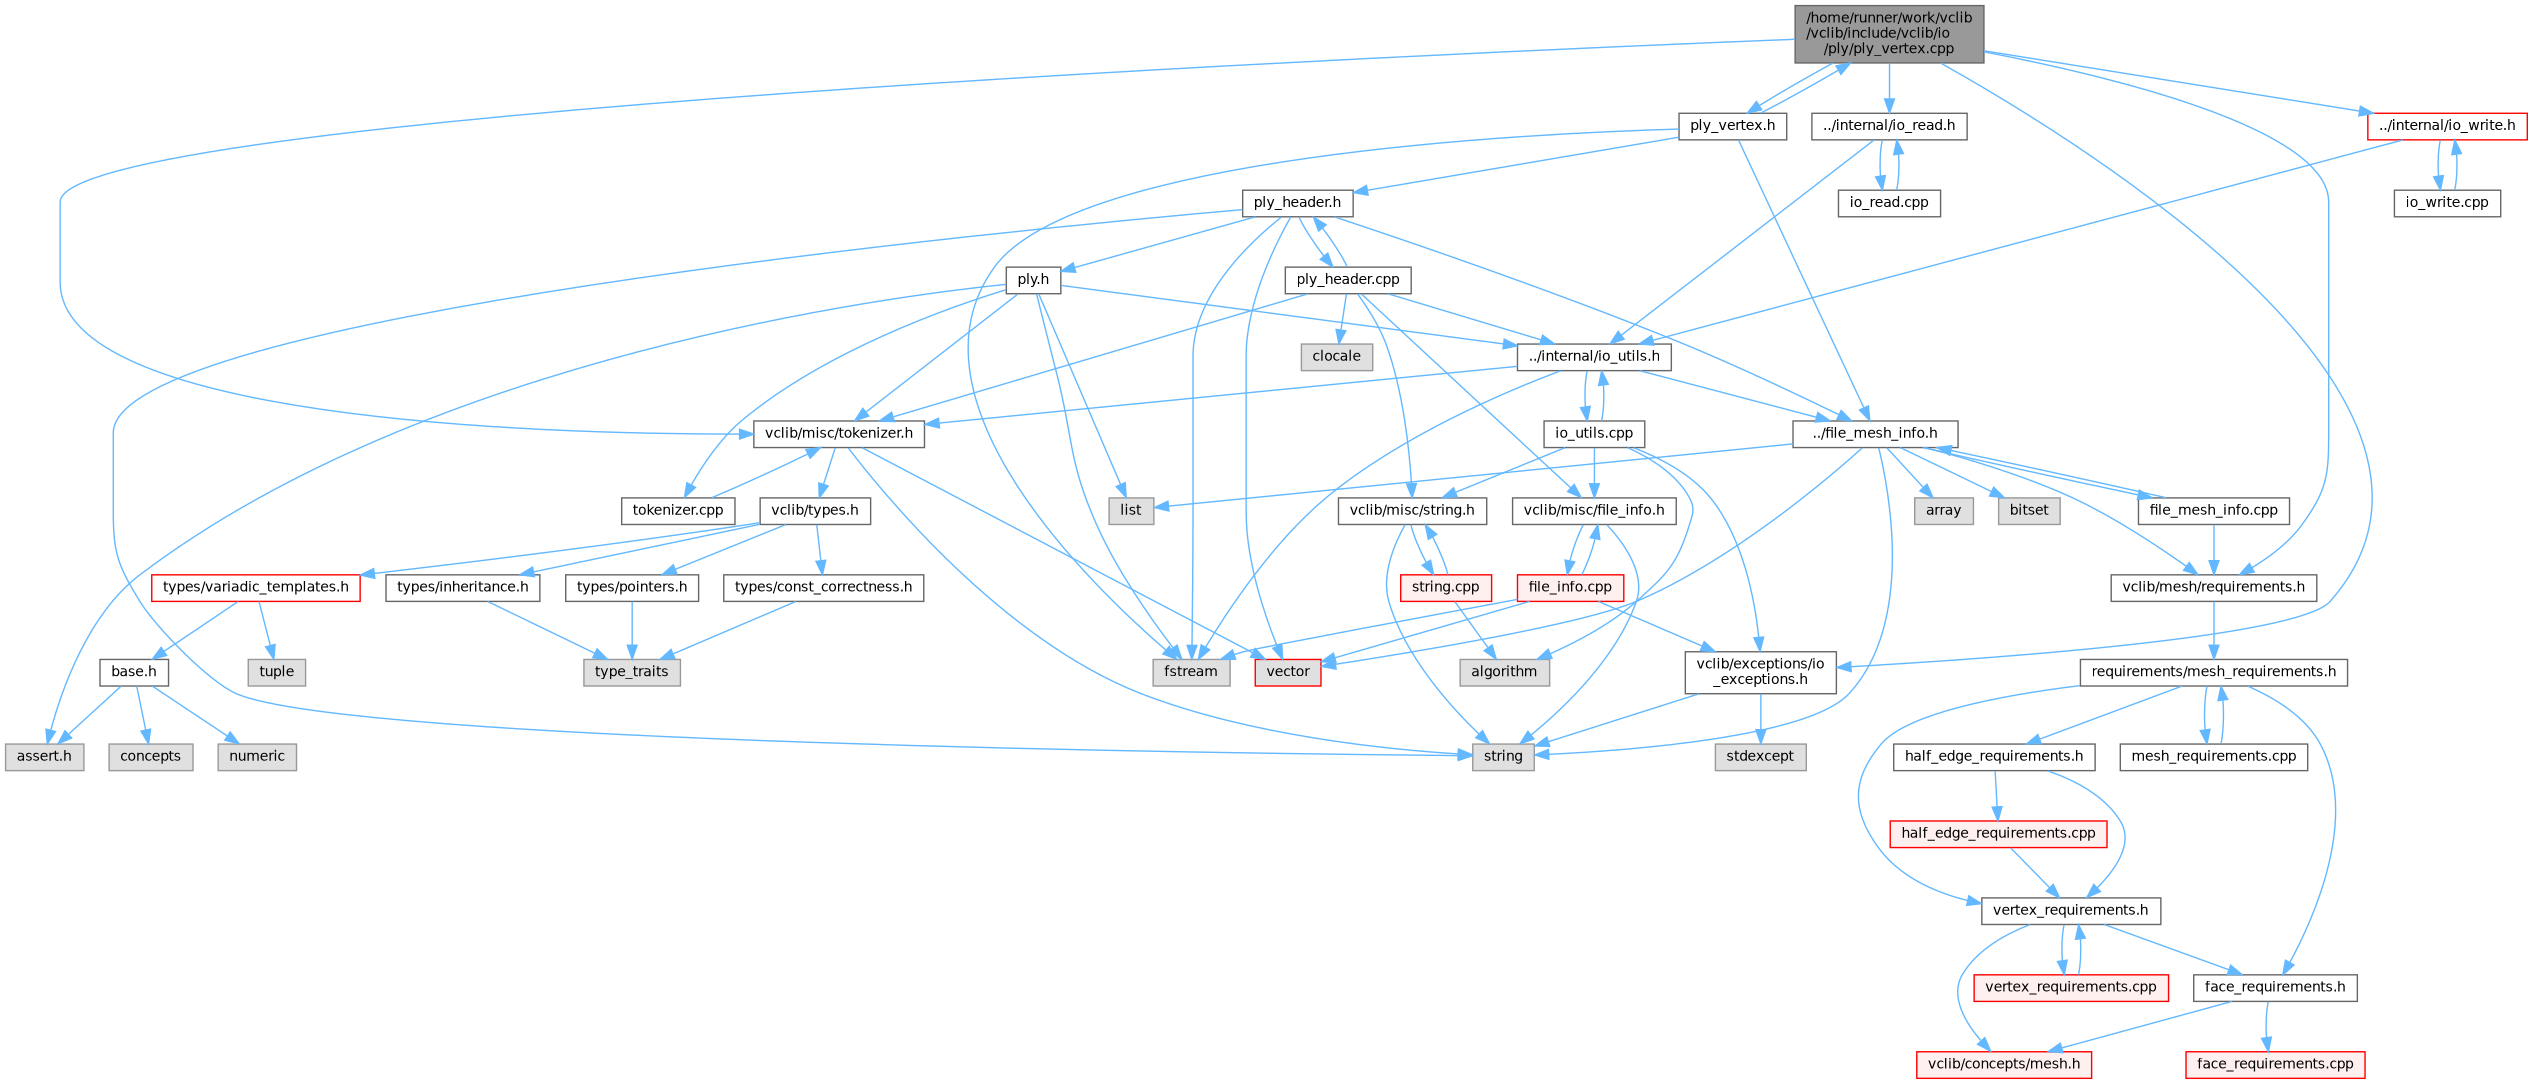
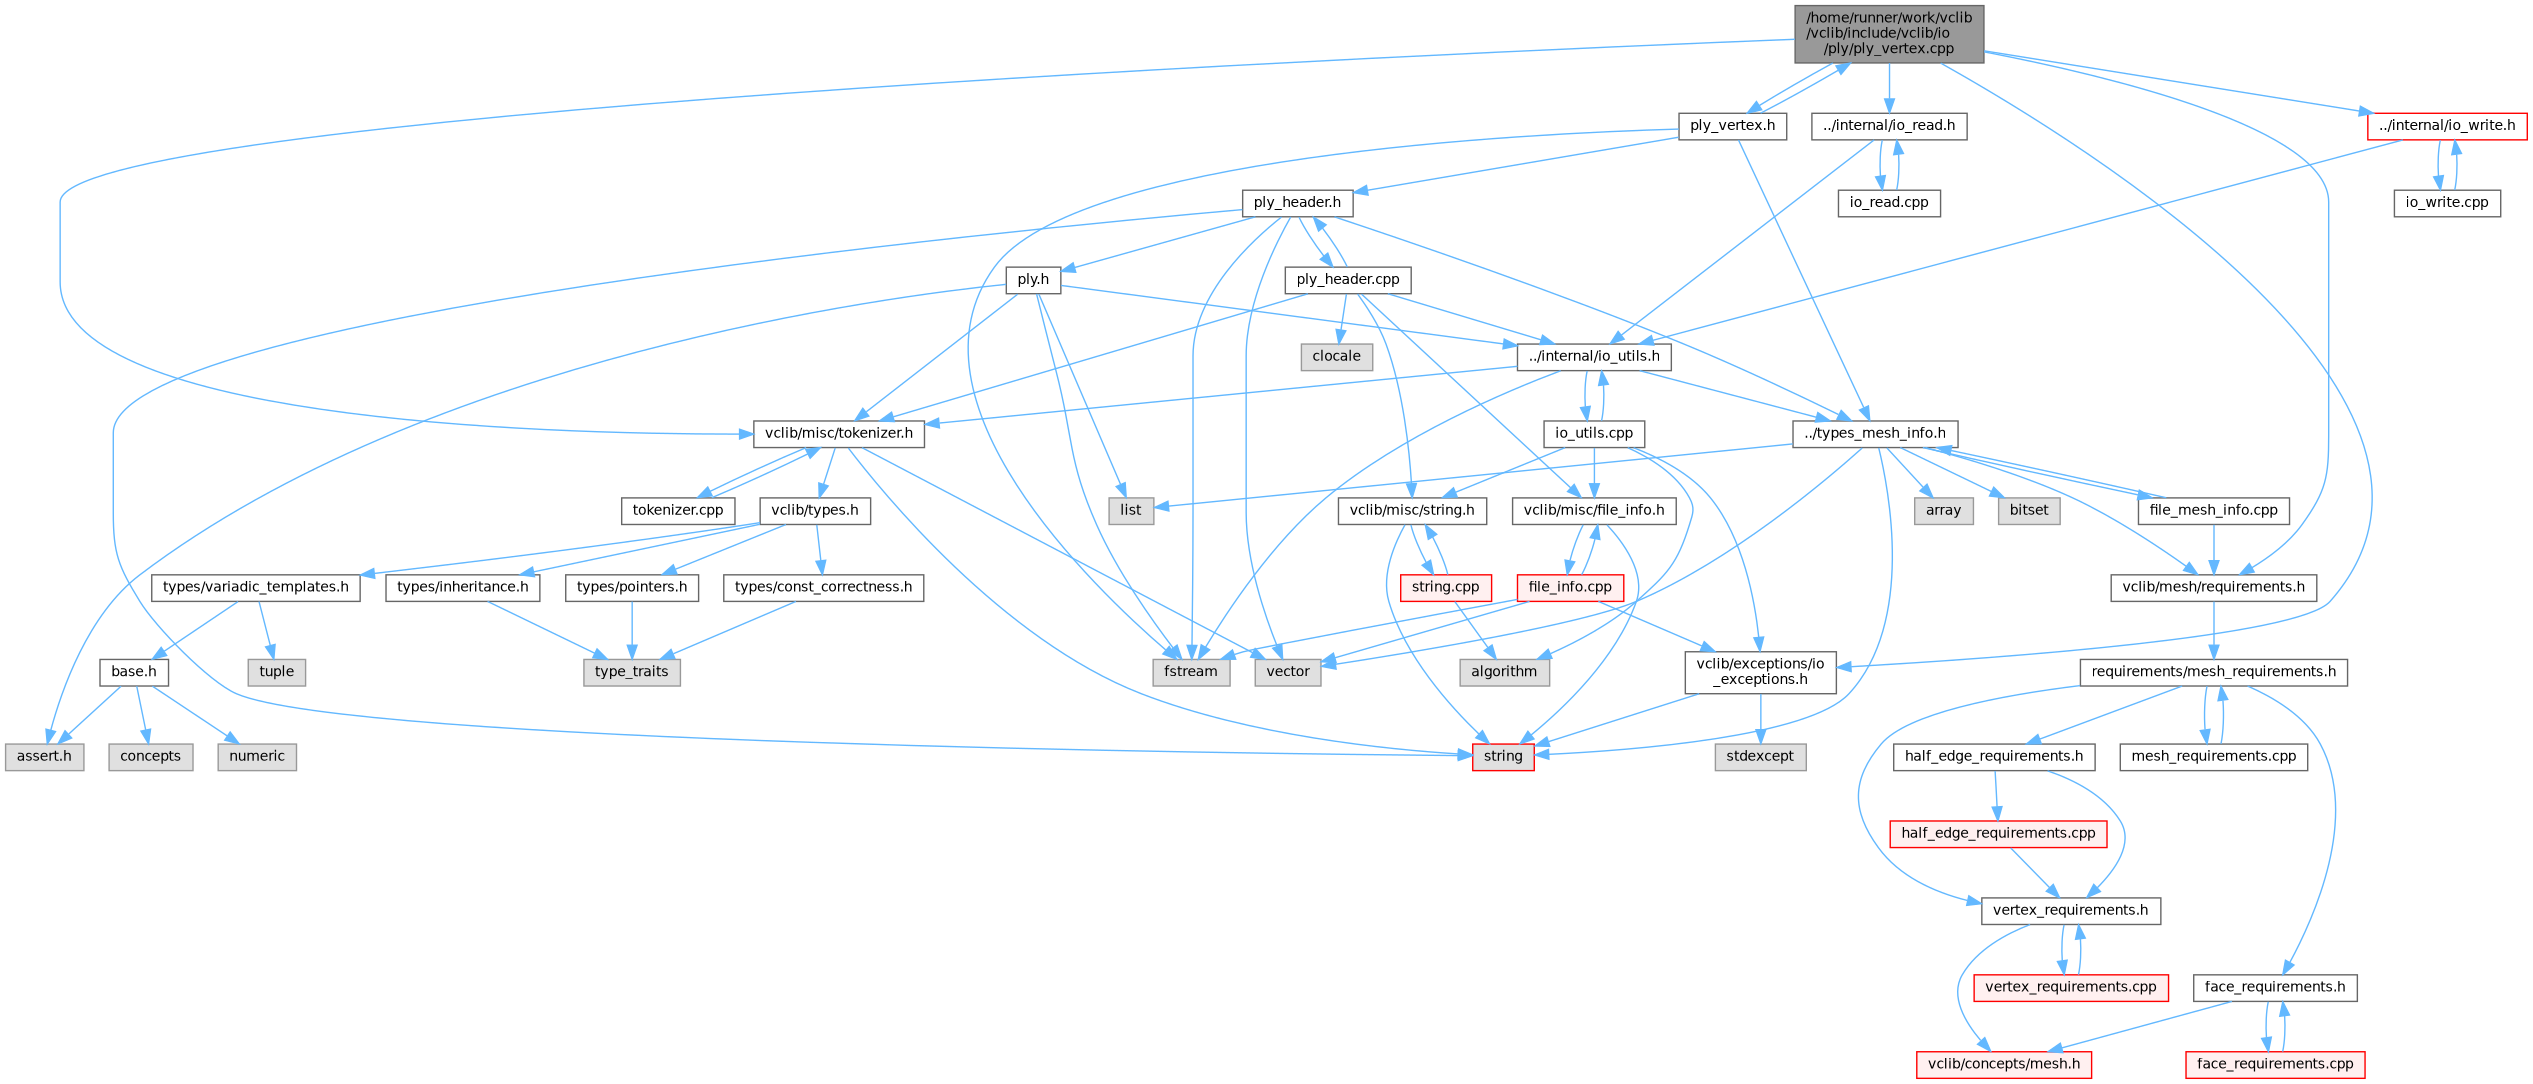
(831, 362) -> (758, 469)
(1876, 434) -> (1876, 434)
(256, 588) -> (256, 588)
(1288, 673) -> (1288, 673)
(1504, 757) -> (1504, 757)
(2167, 947) -> (2285, 1034)
